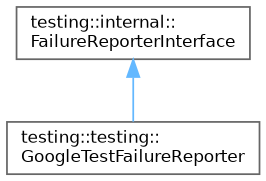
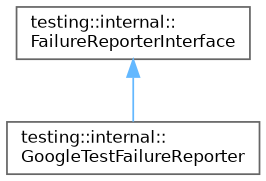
(133, 148) -> (133, 148)
